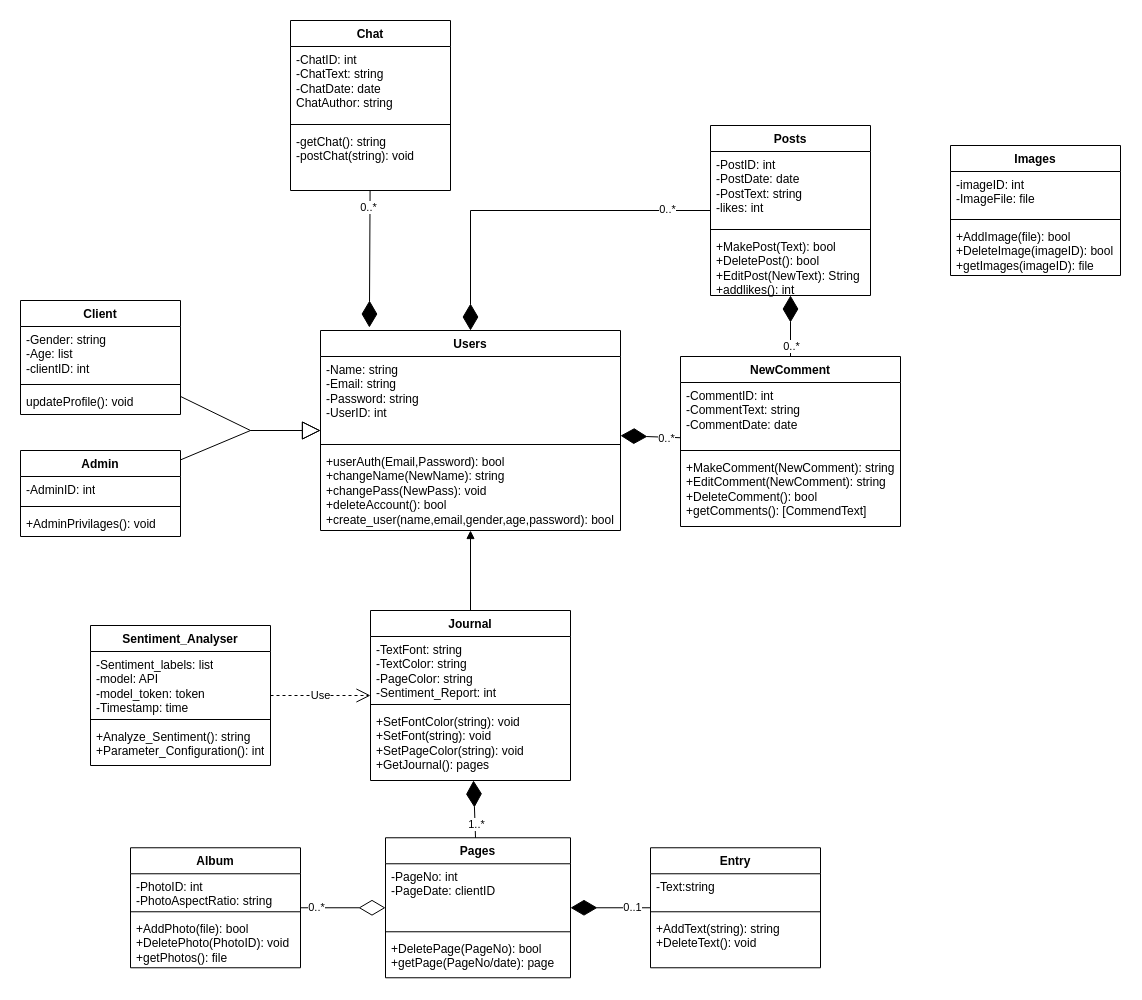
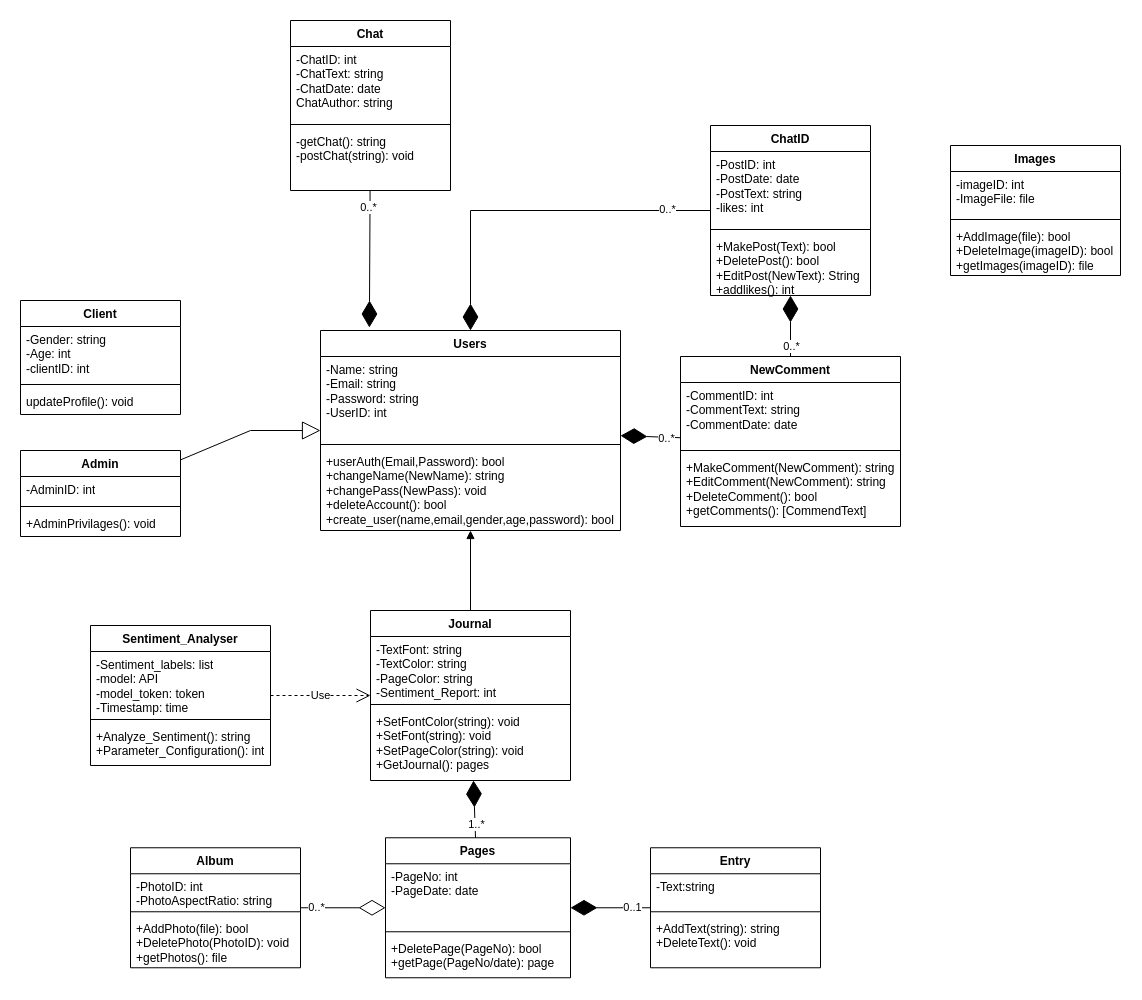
(791, 140) -> (791, 140)
(72, 355) -> (72, 355)
(215, 413) -> none
(449, 885) -> (439, 885)
